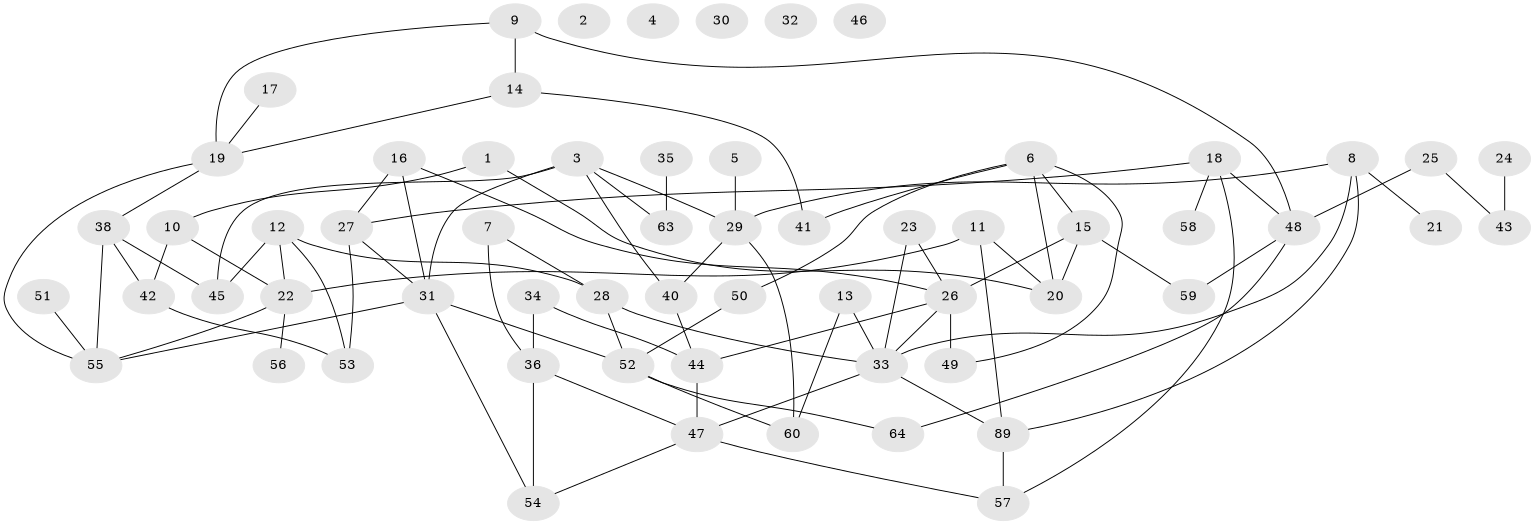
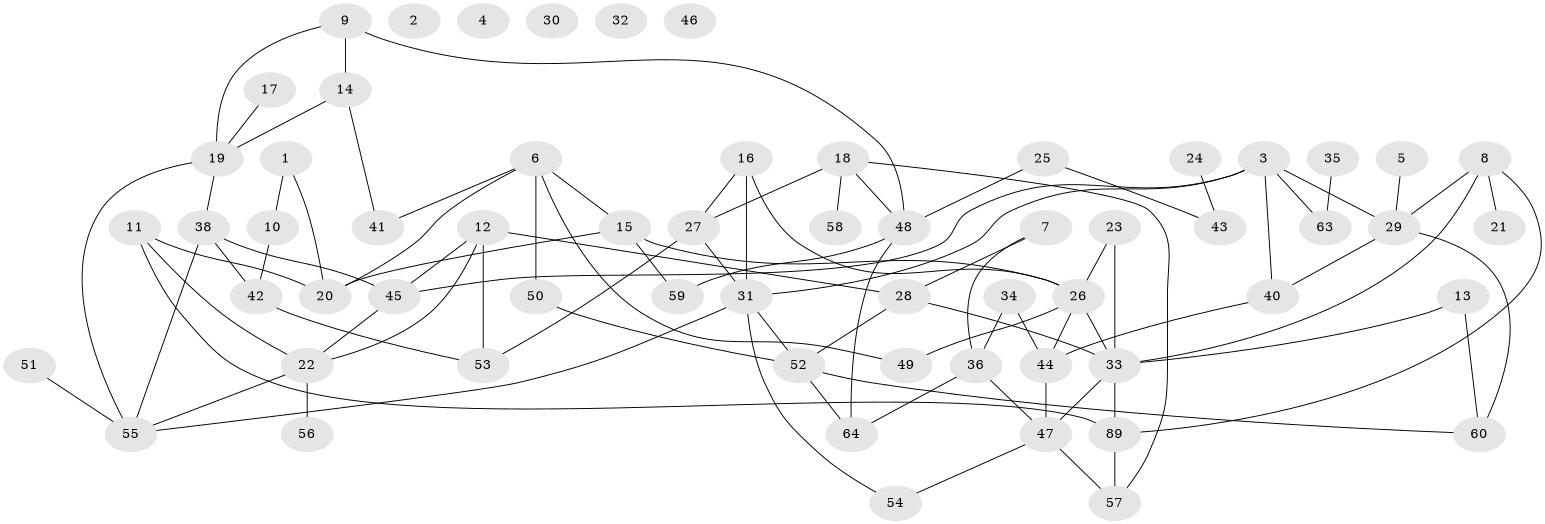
(230, 262) -> (355, 328)
(533, 434) -> (920, 396)
